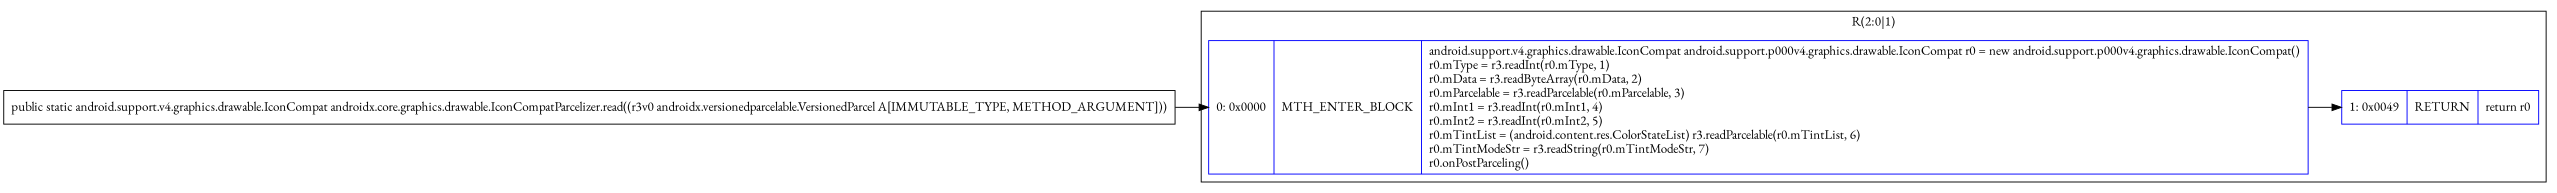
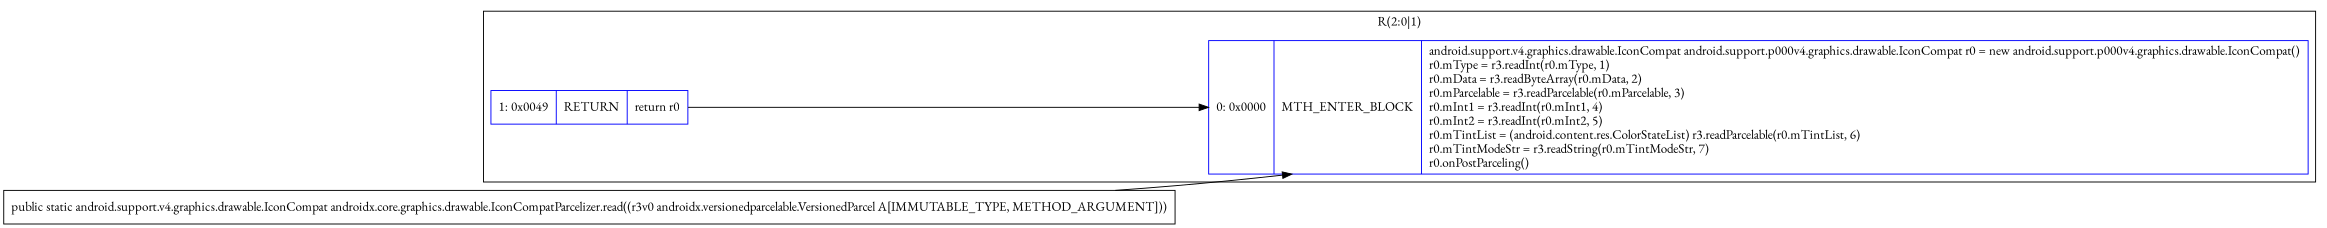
(2320, 107) -> (944, 107)
